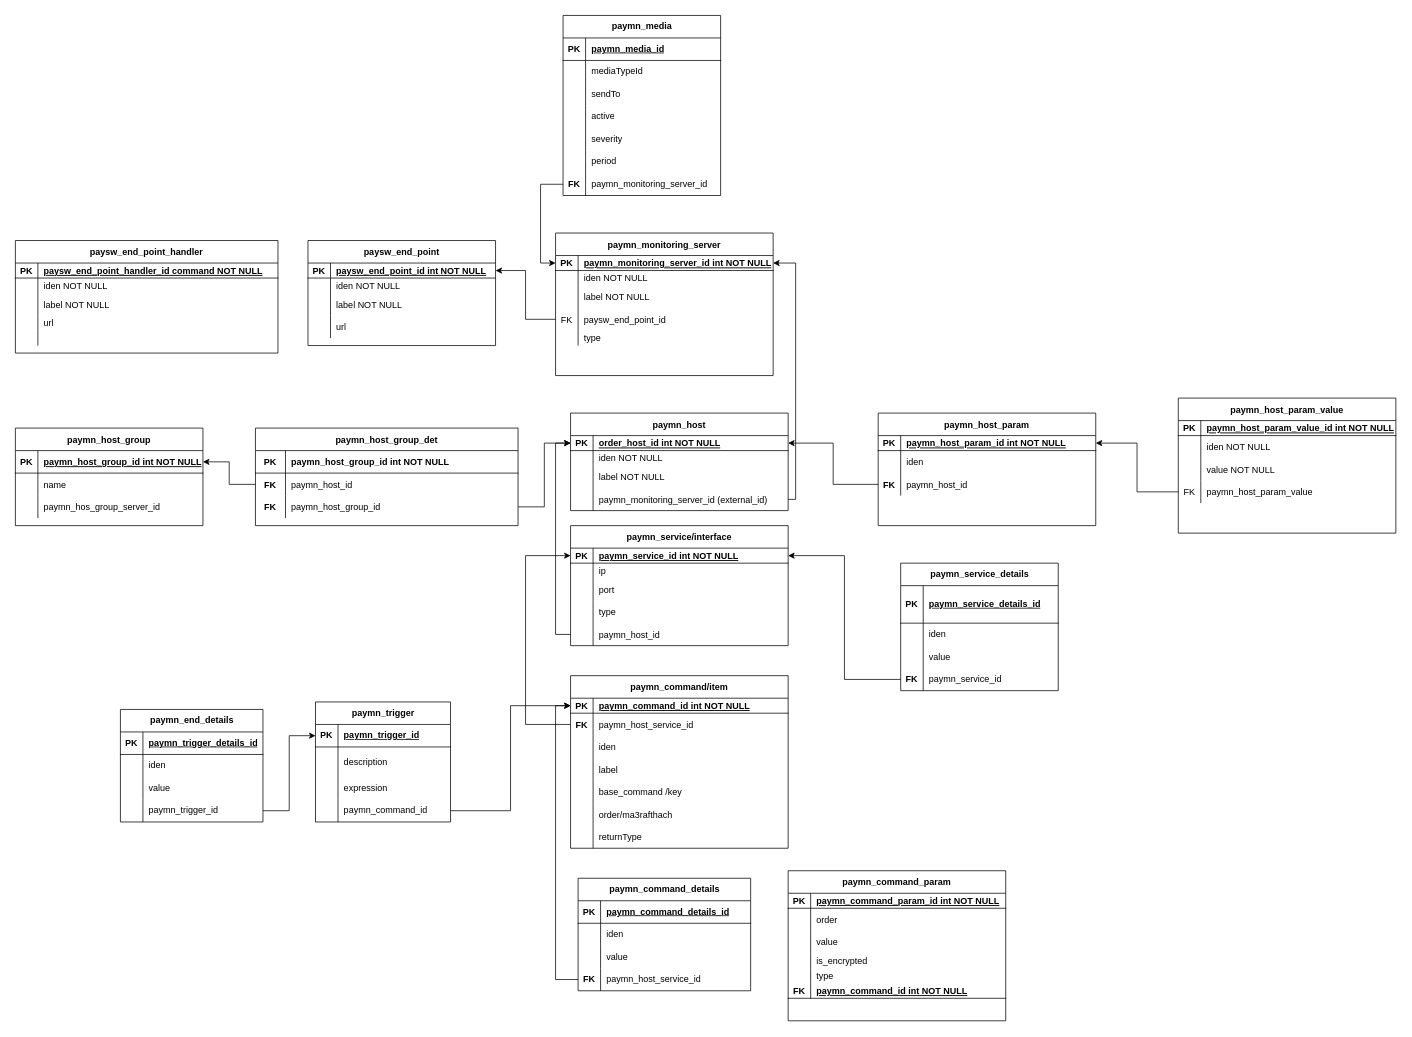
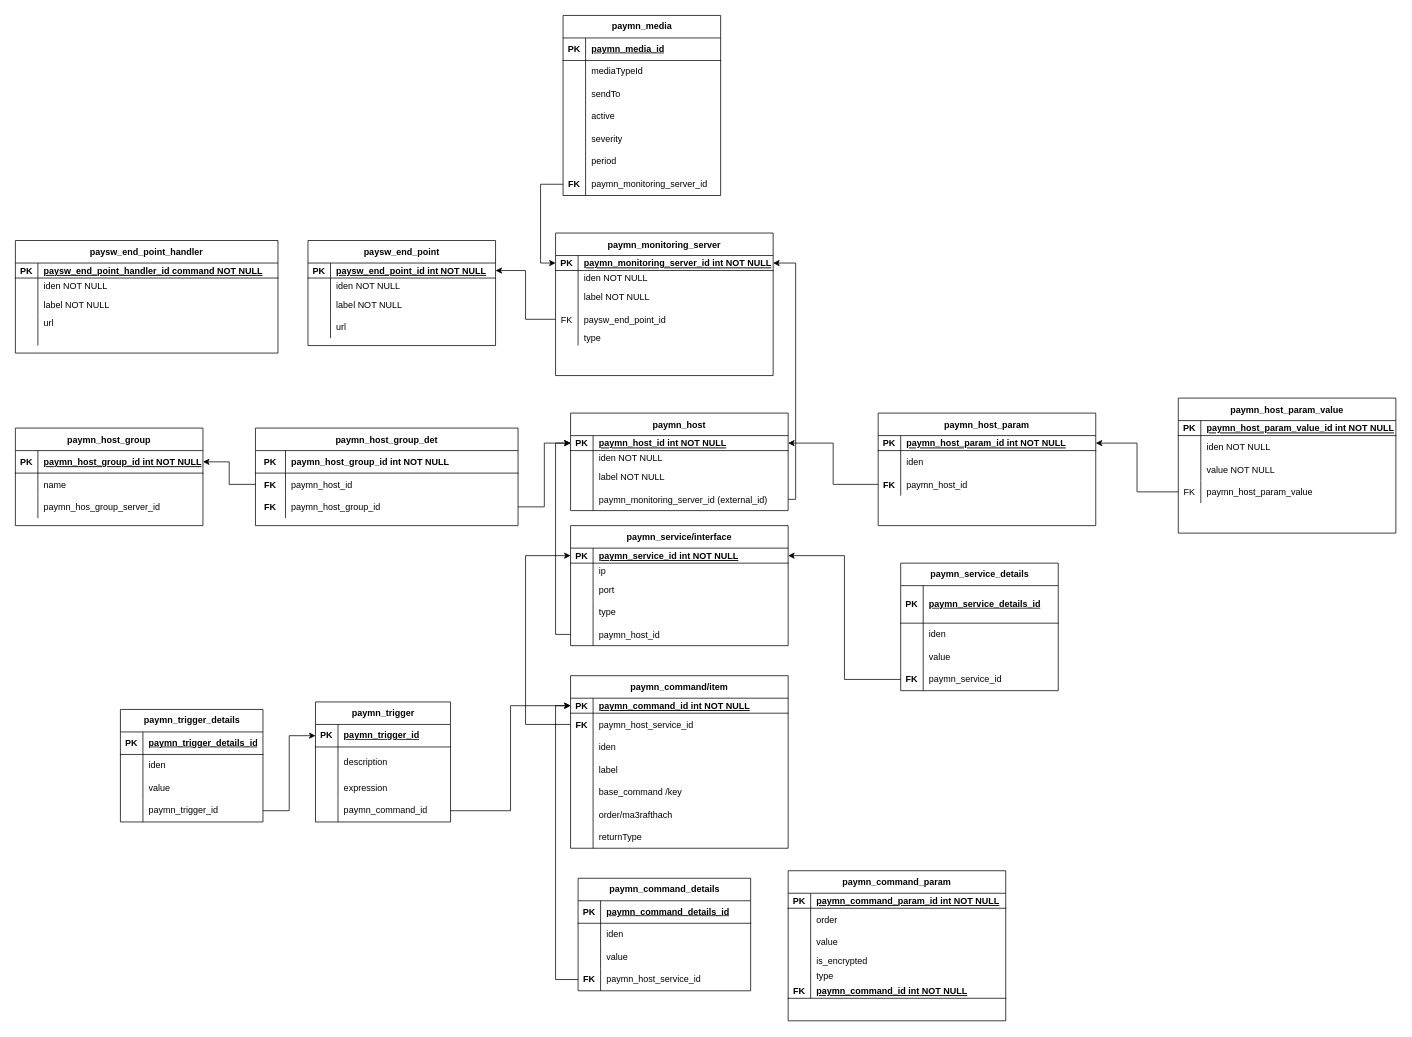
(658, 443) -> (658, 443)
(192, 720) -> (192, 720)
